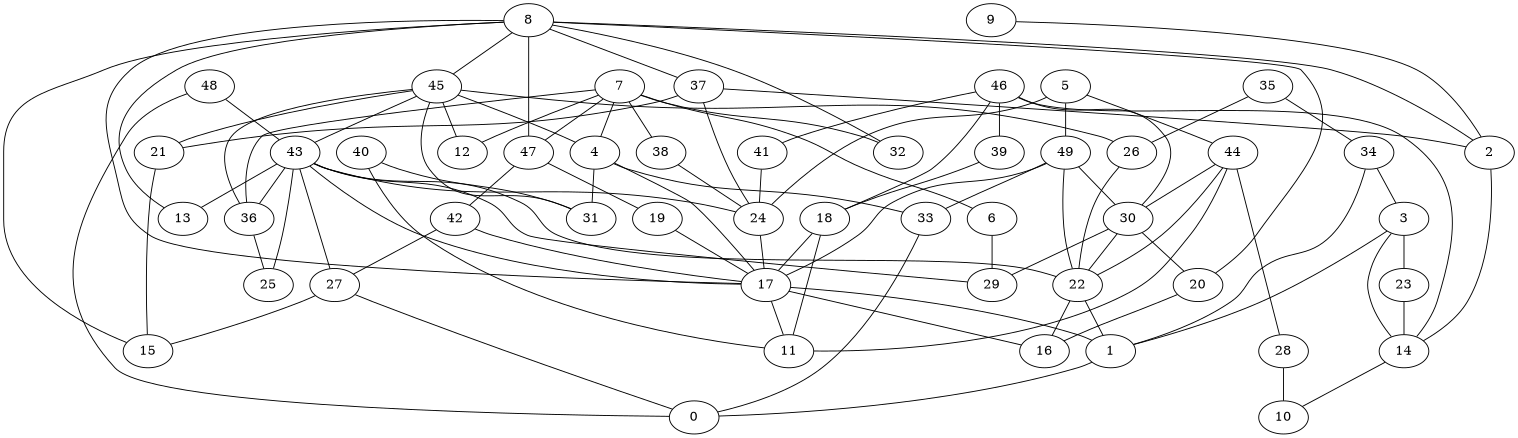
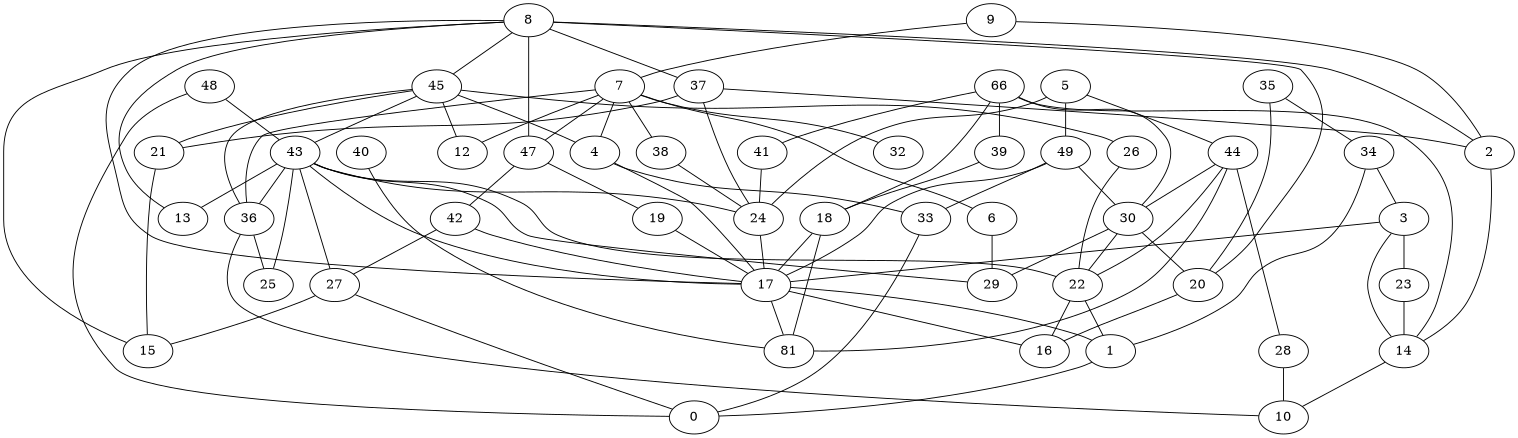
none -> (802, 44)
(722, 67) -> none
(999, 86) -> (999, 86)
(1188, 125) -> (1257, 192)
(591, 219) -> none
(1063, 219) -> none
(1259, 303) -> (1070, 253)
(789, 351) -> (789, 351)
none -> (707, 386)
